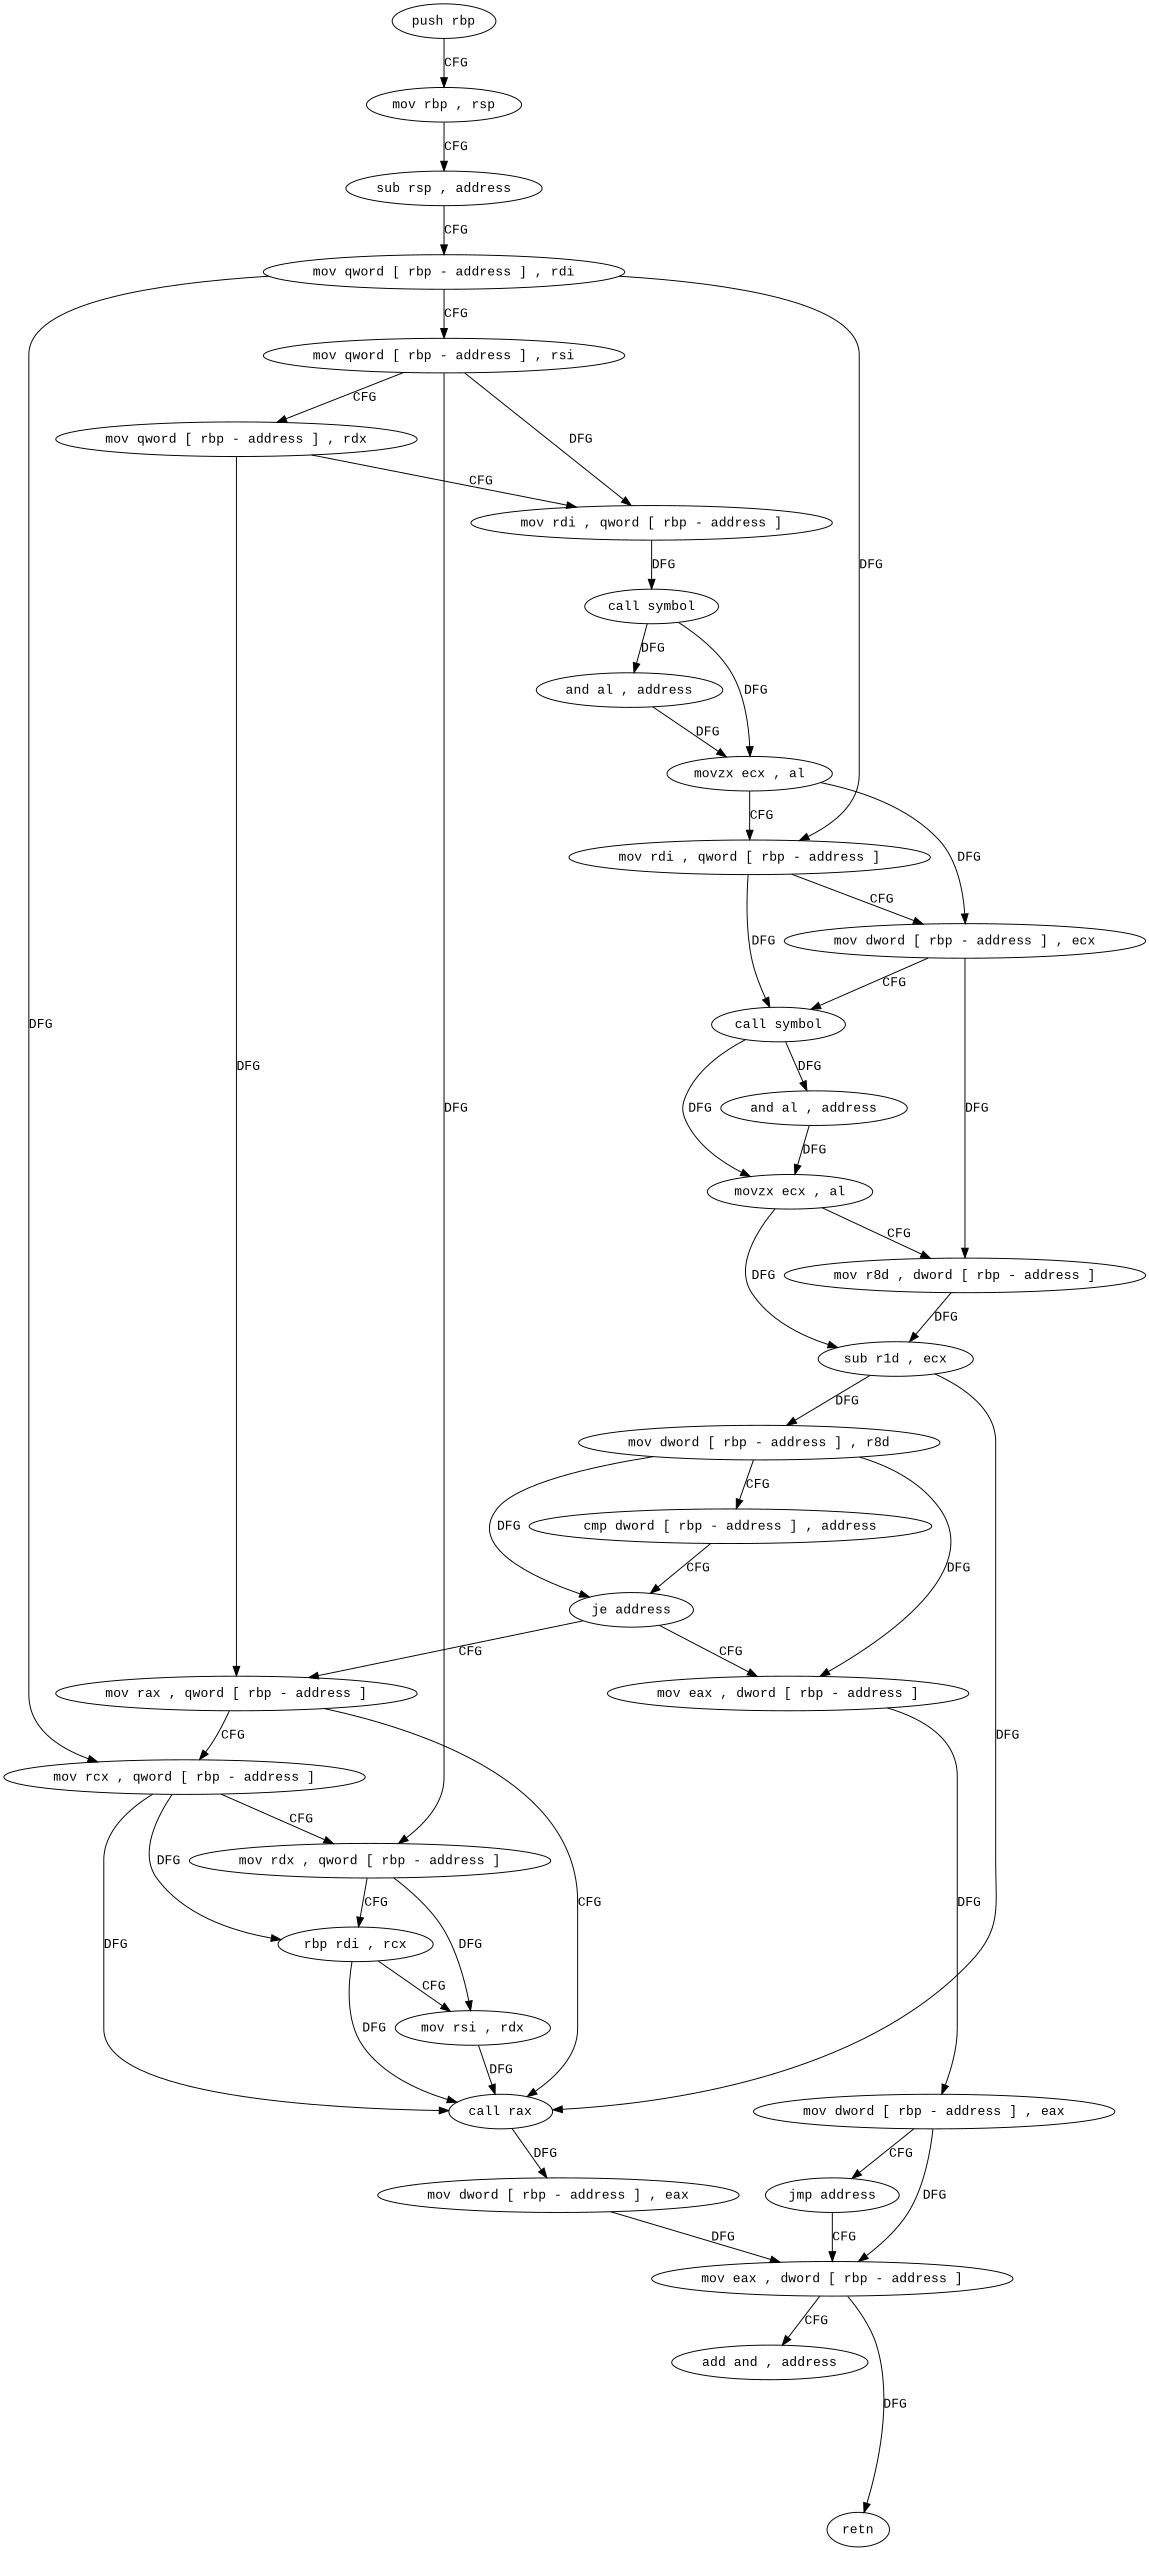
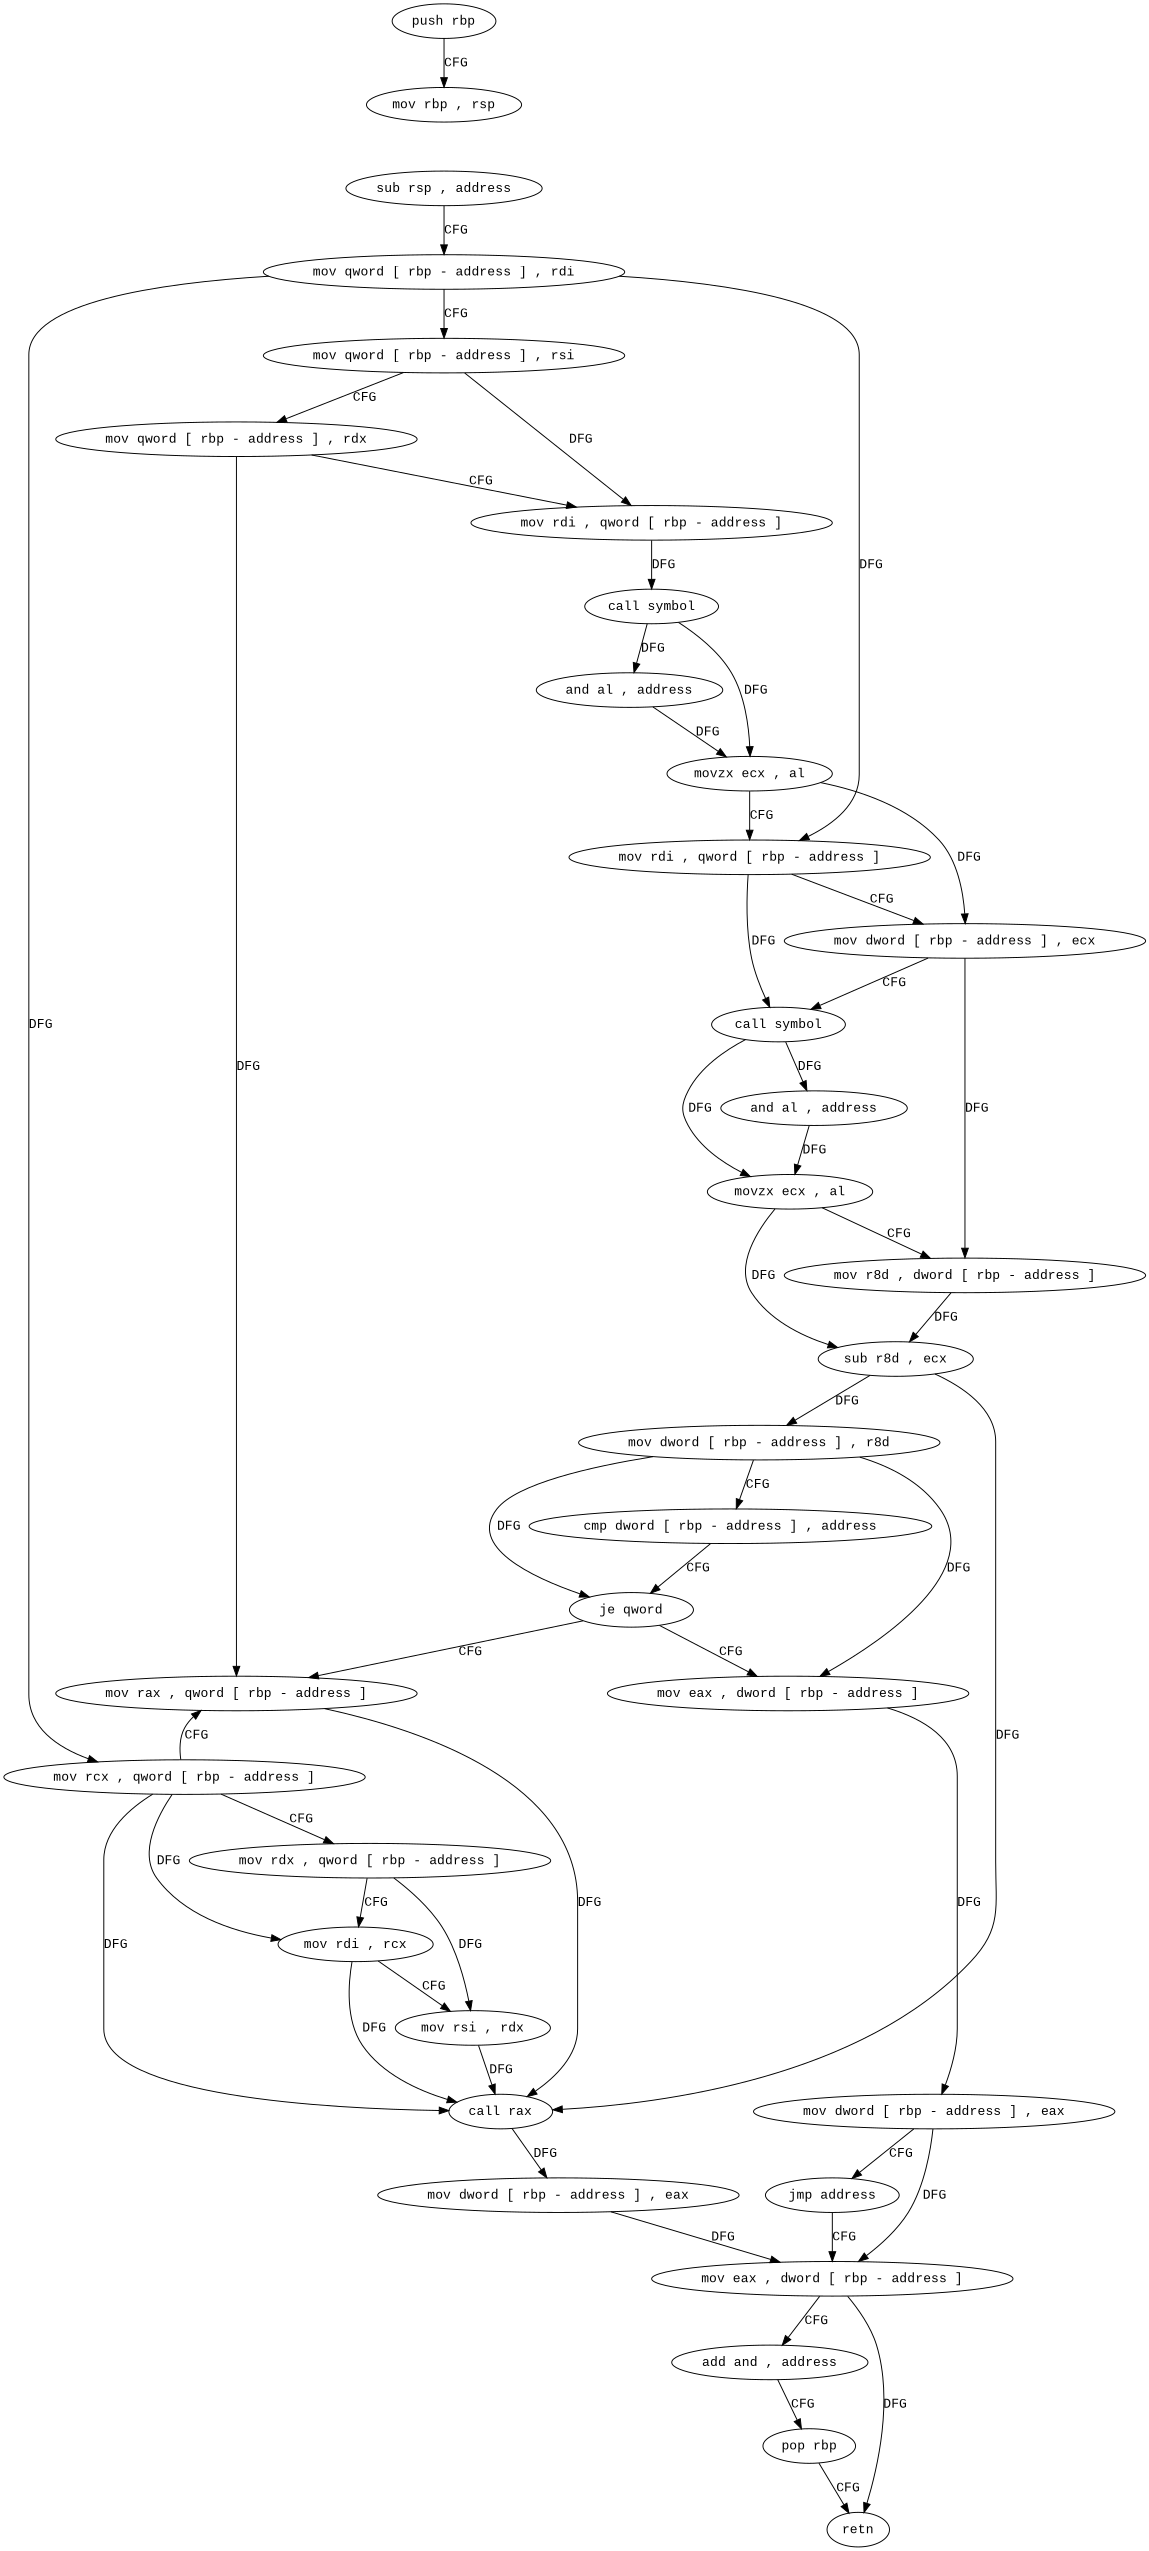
(444, 142) -> none
(444, 1112) -> none
(896, 1359) -> (896, 1359)
(631, 1610) -> (631, 1610)
(219, 1732) -> (181, 1736)
(590, 1903) -> (590, 1903)
(356, 1944) -> (356, 1944)
none -> (809, 2446)
